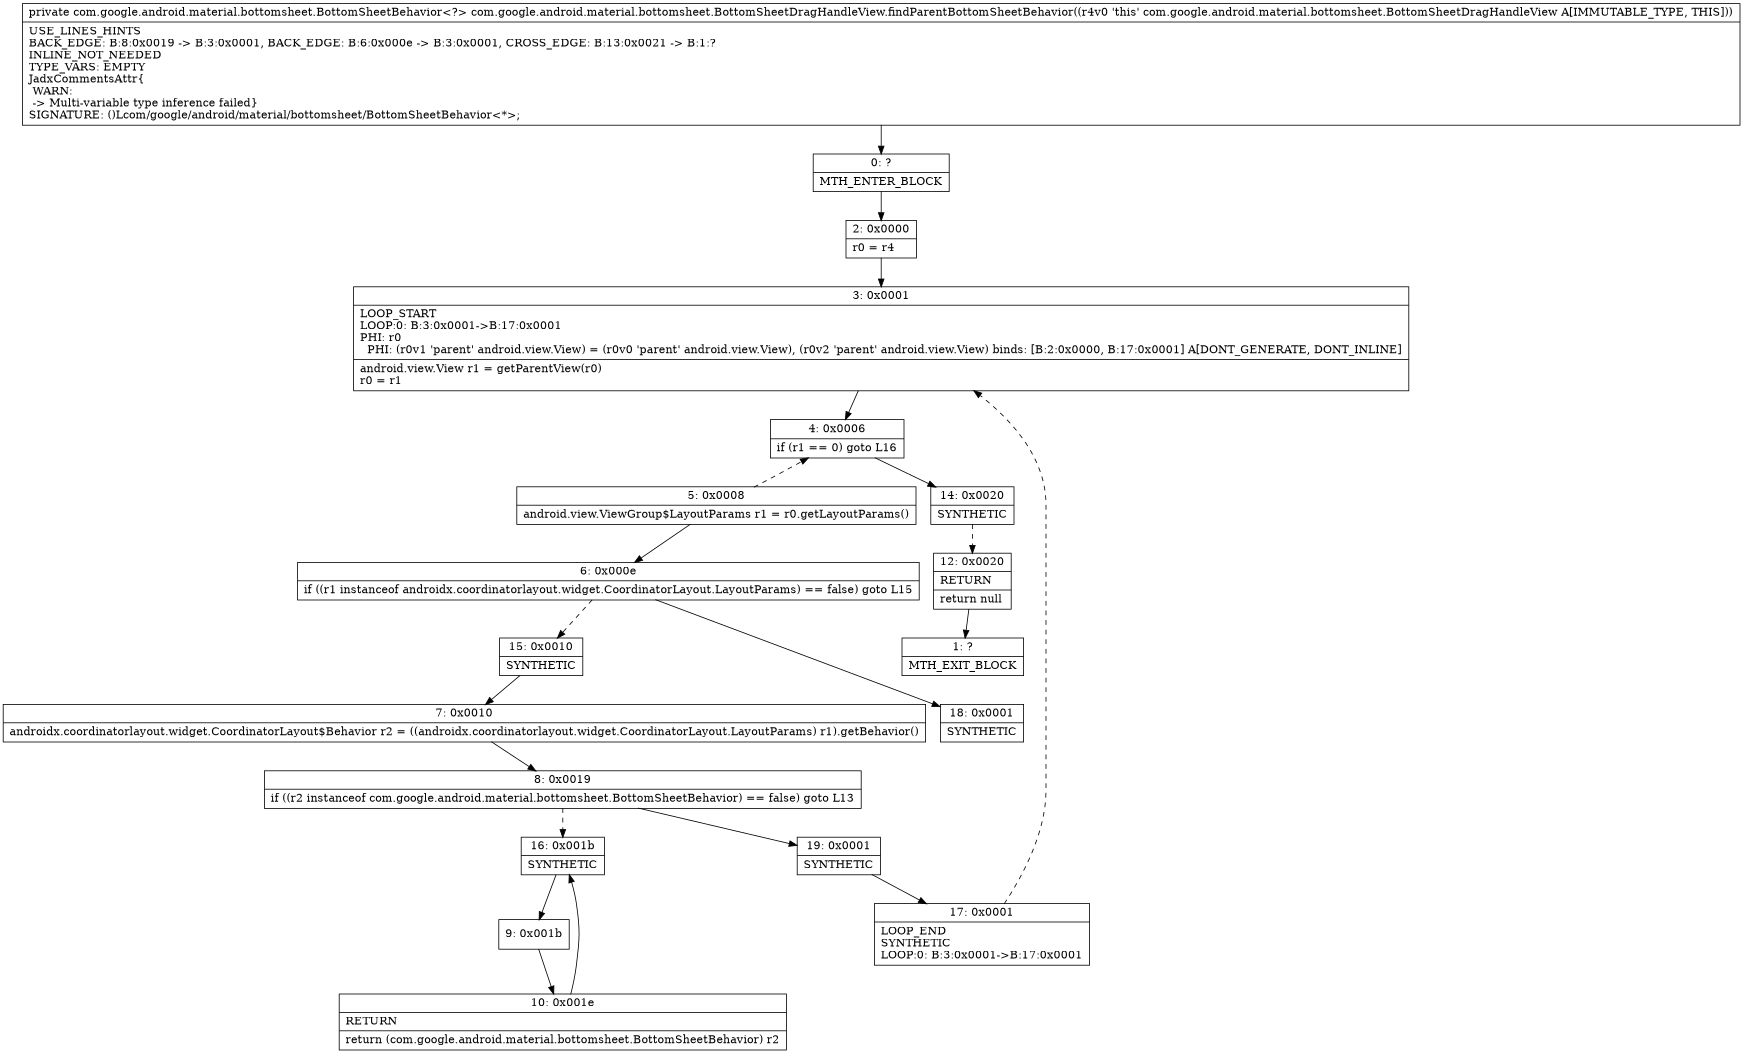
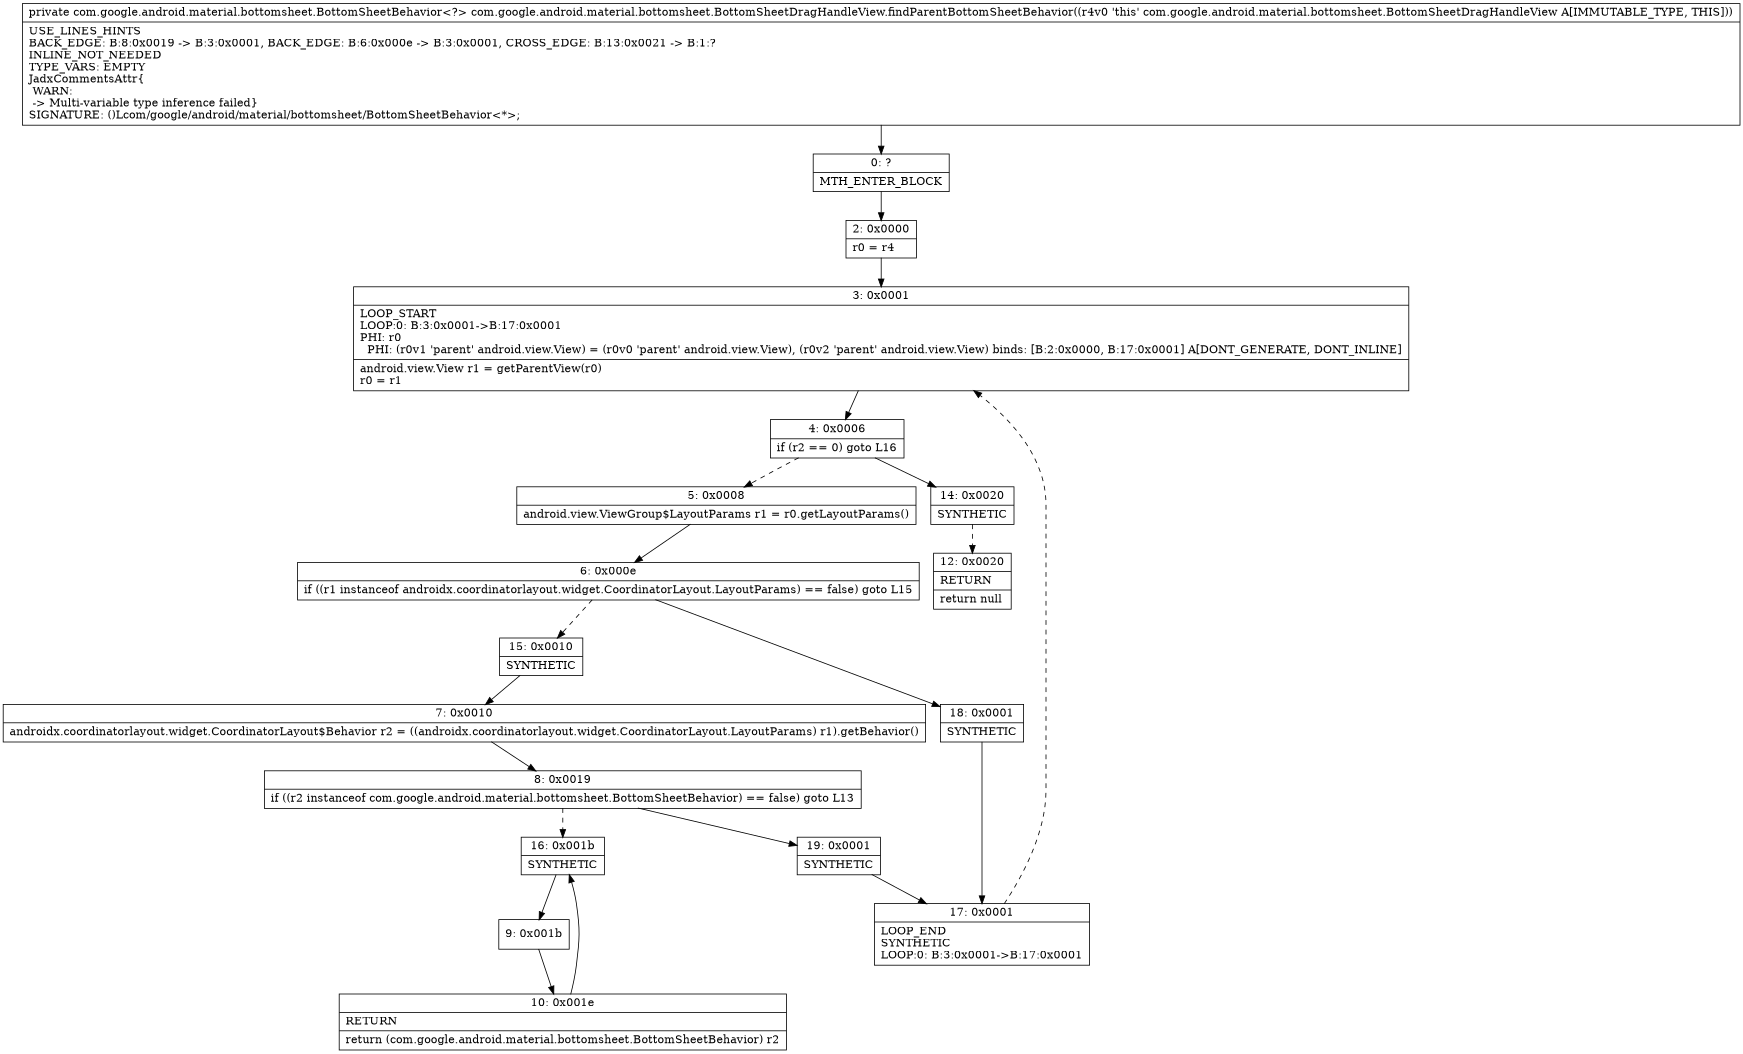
(837, 448) -> (837, 448)
(778, 475) -> (775, 470)
(963, 657) -> none
none -> (982, 819)
